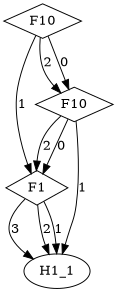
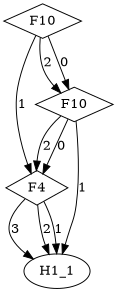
(37, 188) -> (37, 188)
